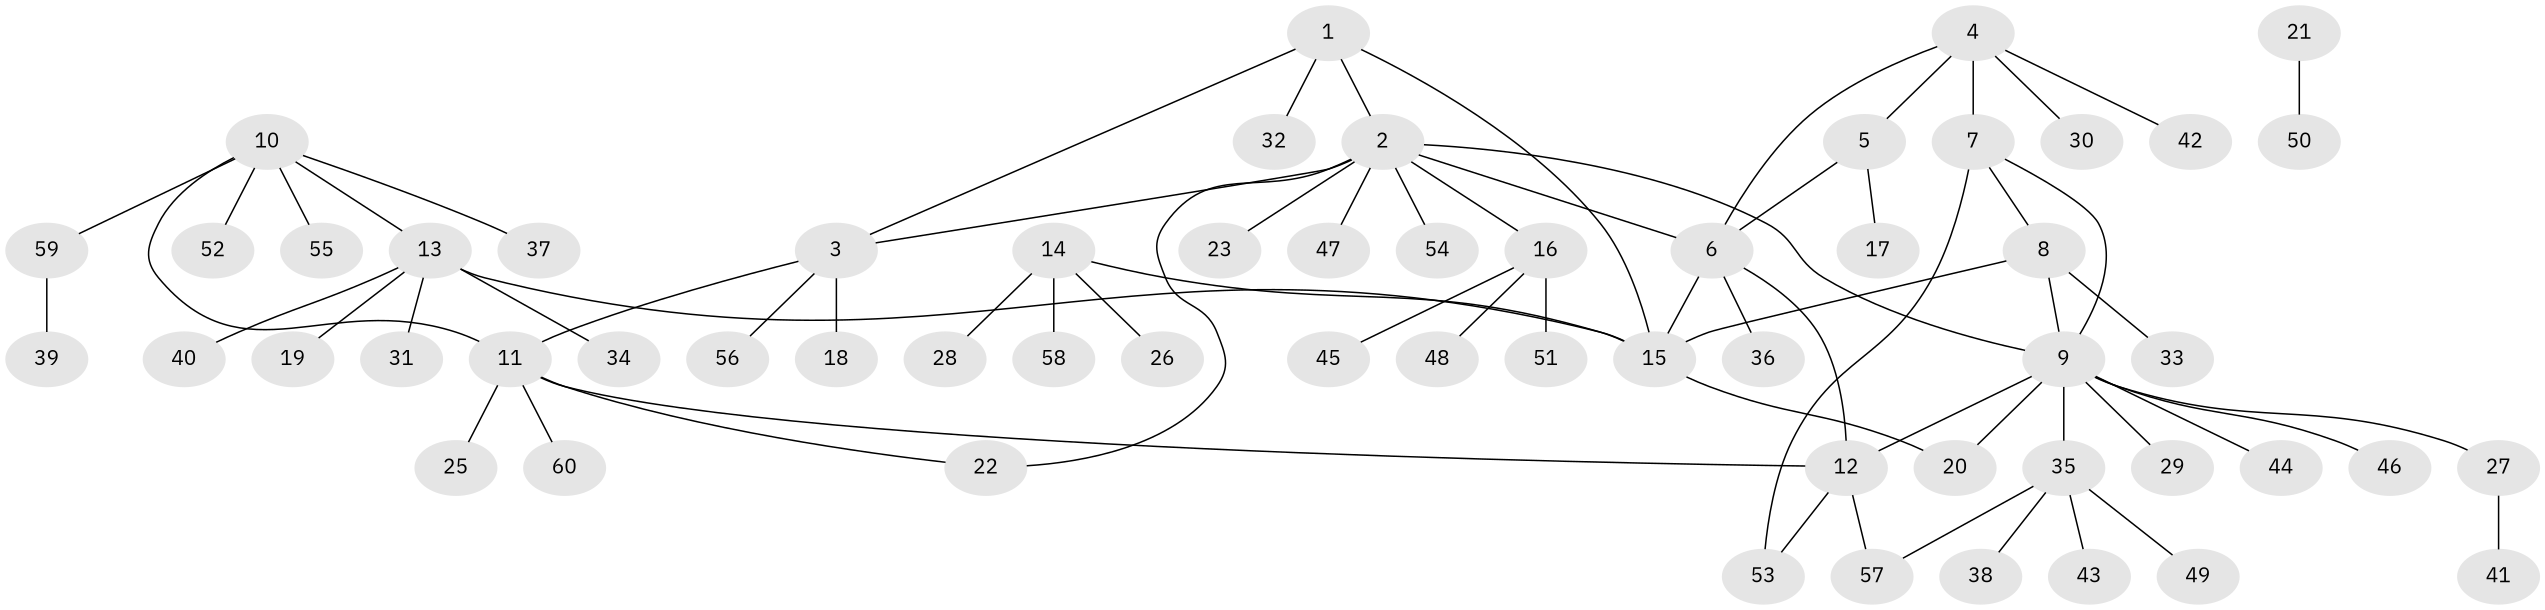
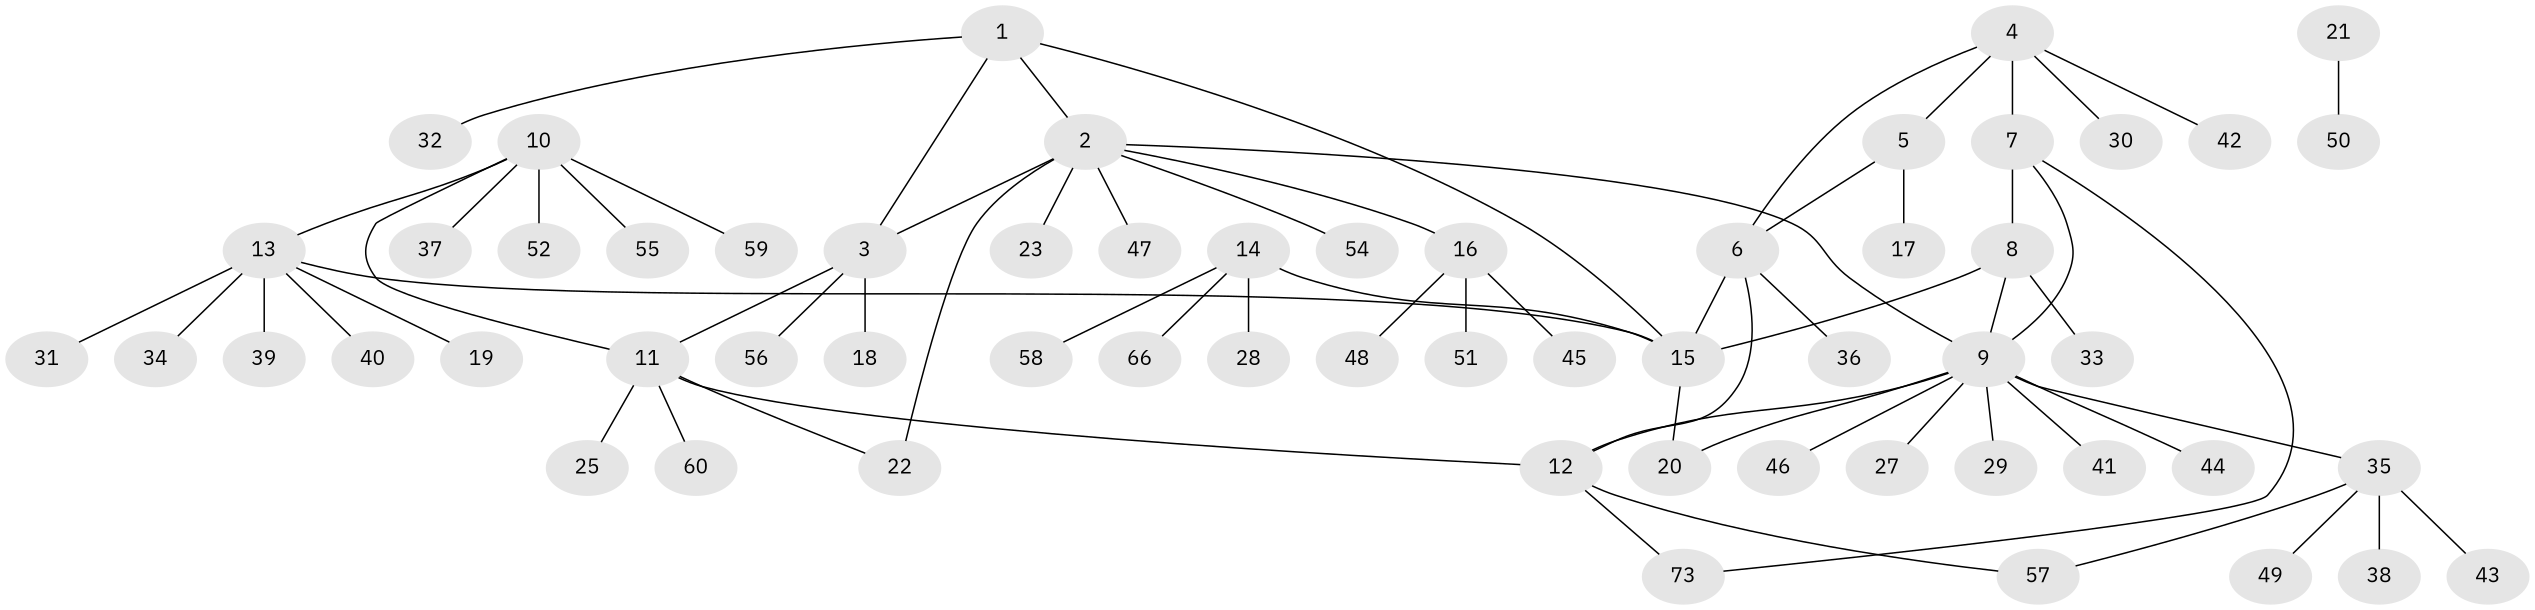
(1547, 196) -> none
(47, 305) -> (264, 305)
(1162, 359) -> (1140, 359)
(2499, 523) -> (2044, 414)
(1763, 577) -> (1683, 577)
